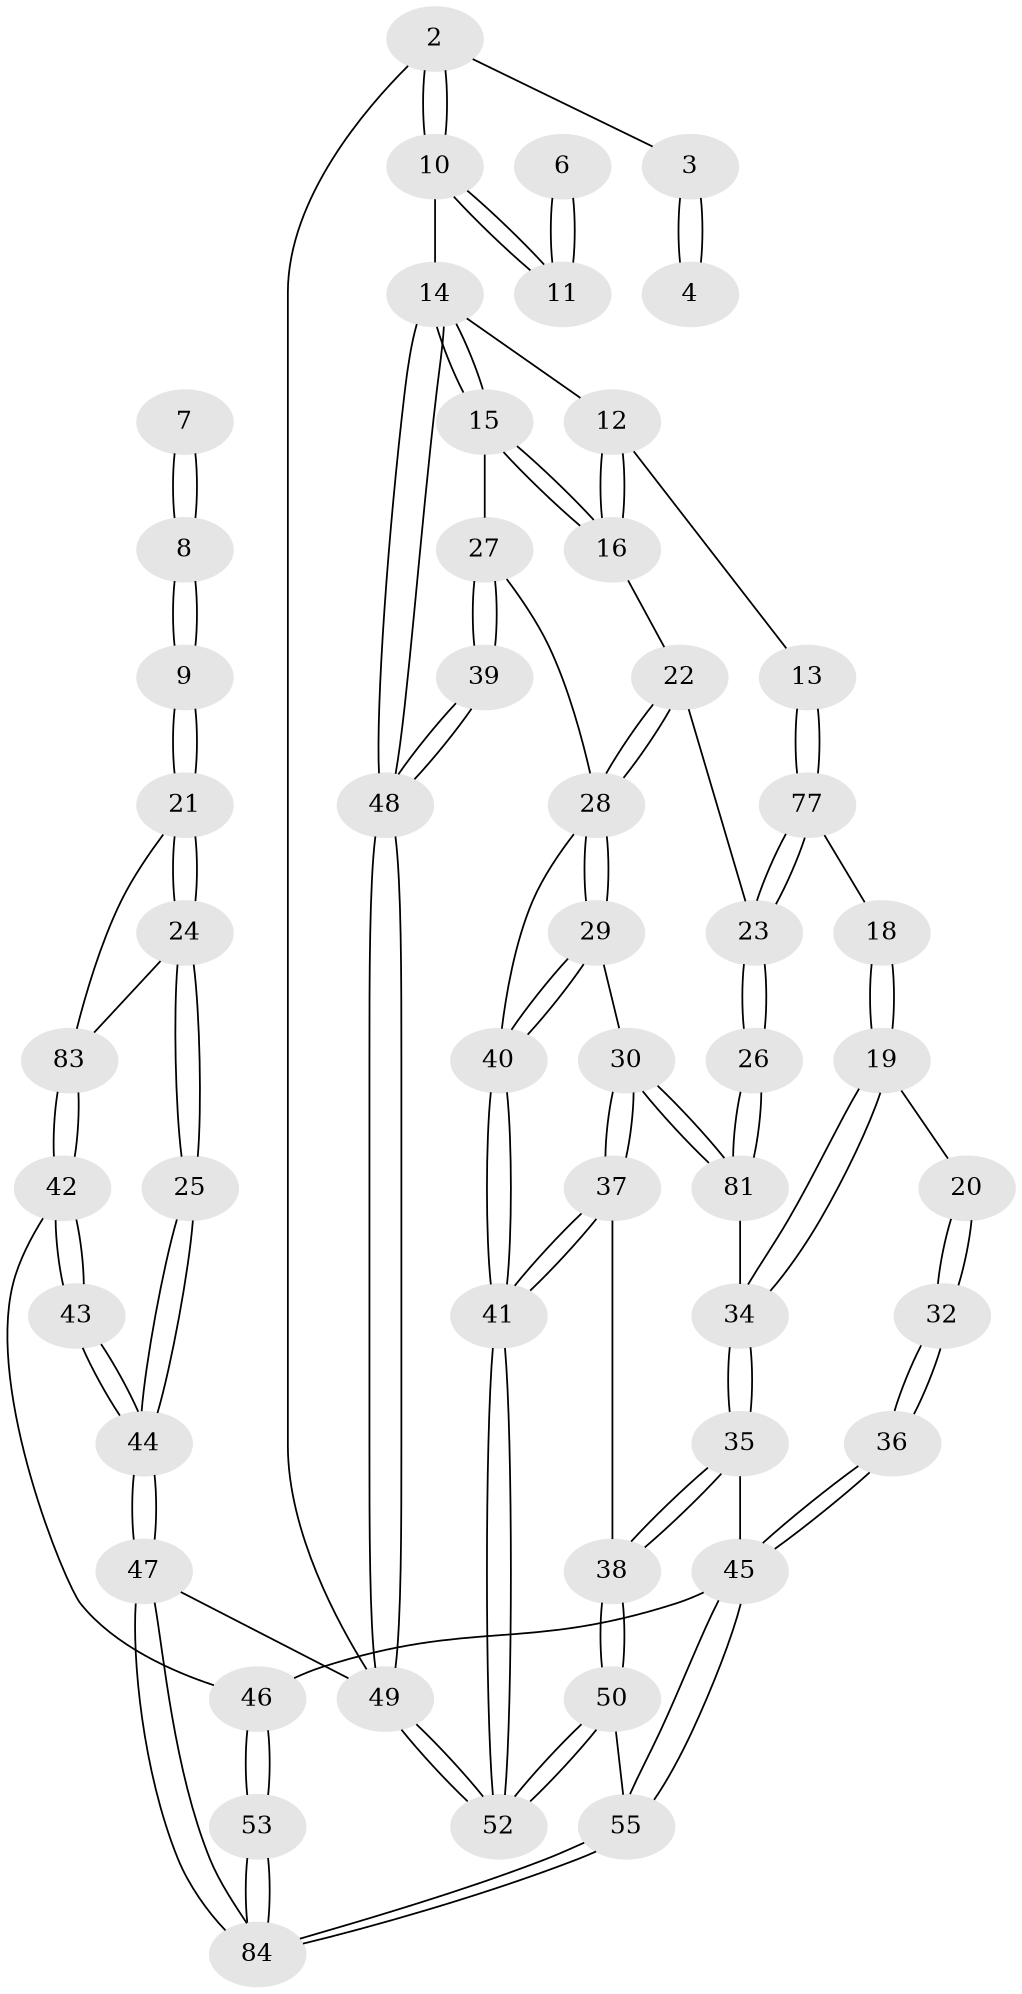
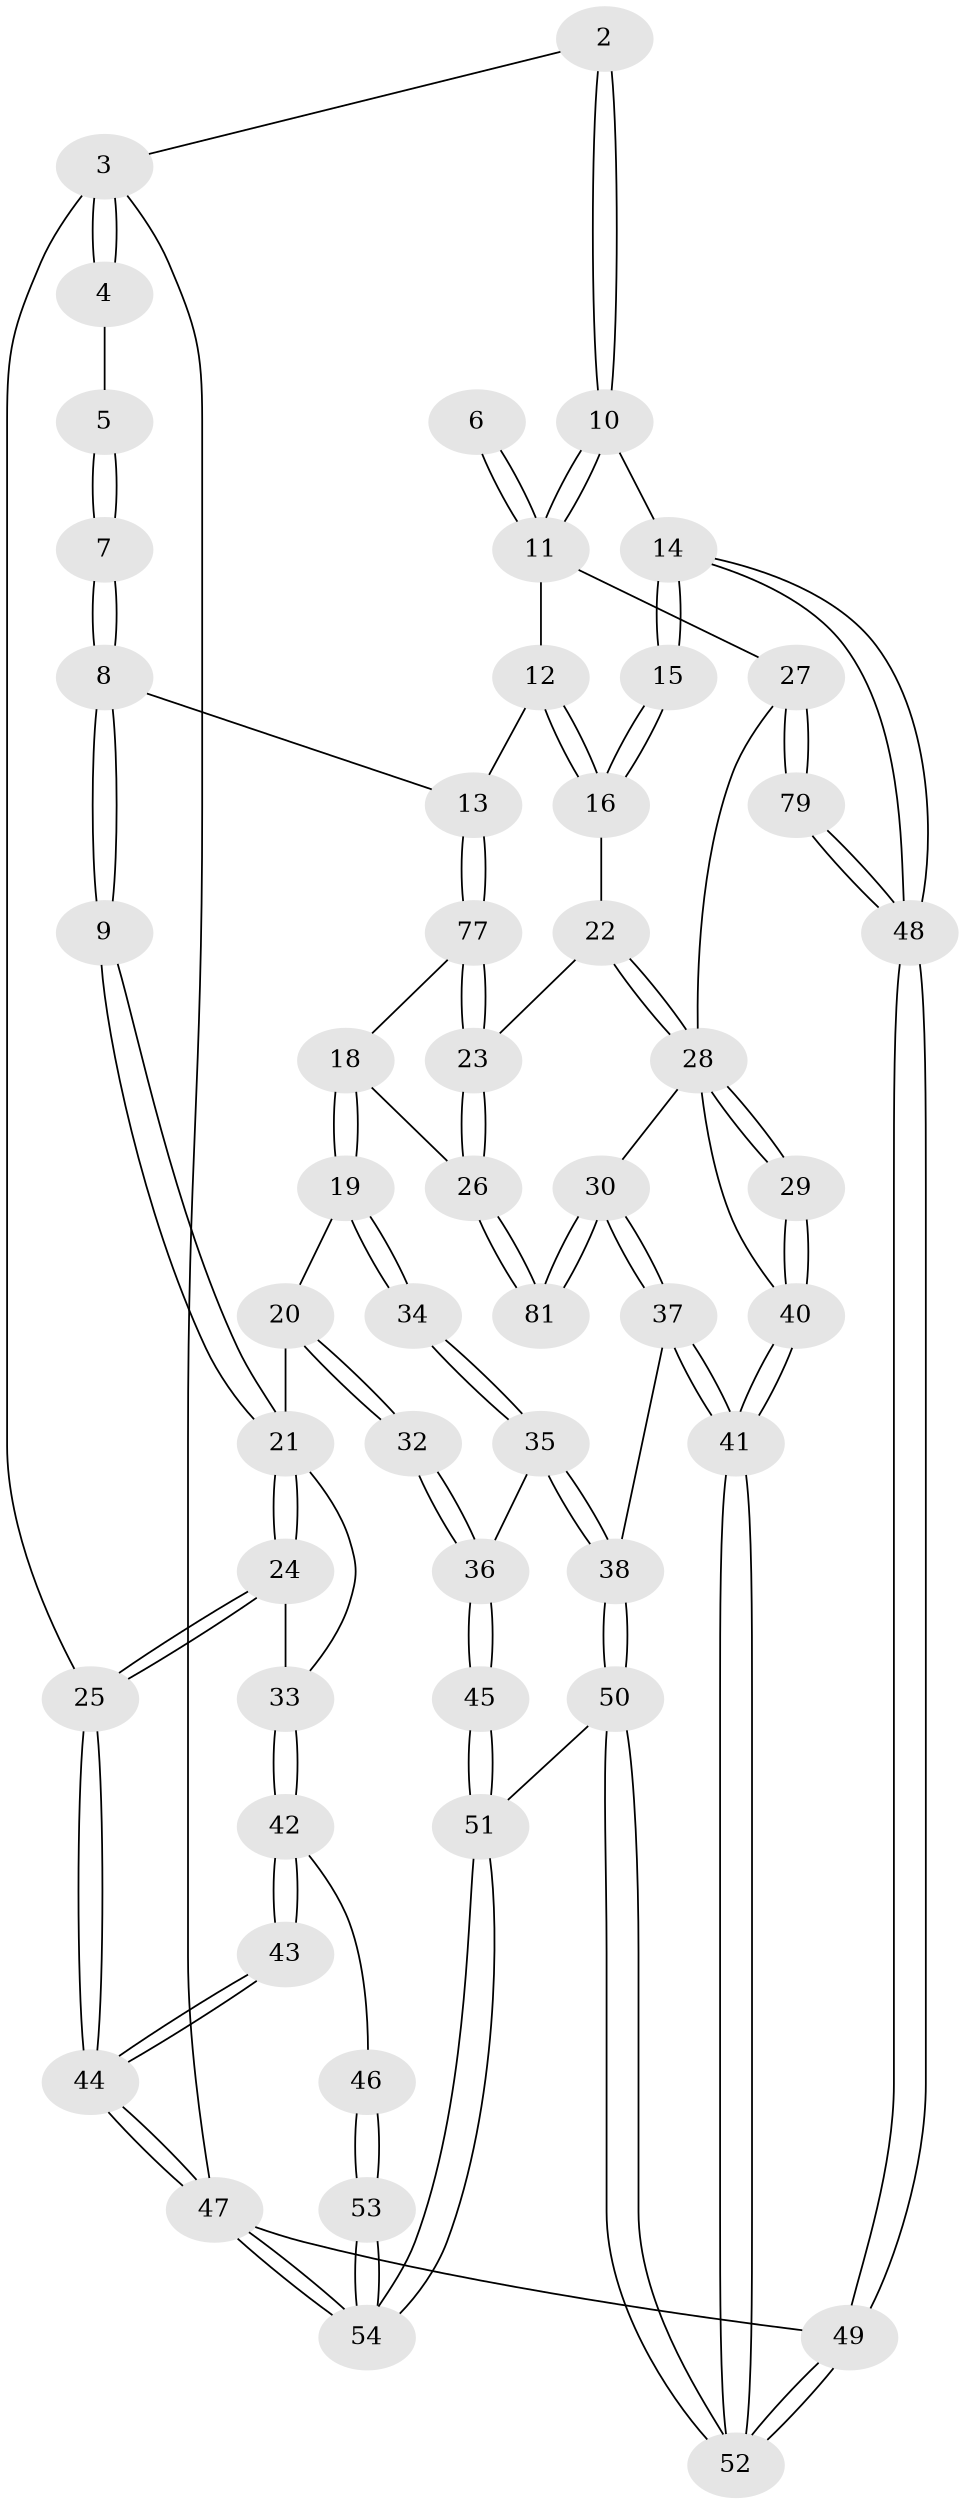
(524, 358) -> (541, 614)
none -> (105, 422)
(485, 486) -> (669, 614)
(485, 678) -> (796, 805)
none -> (289, 741)
(288, 858) -> none
none -> (7, 930)
(611, 996) -> (650, 1124)
(70, 1061) -> (286, 1699)
none -> (410, 1124)
none -> (193, 1179)
(740, 1252) -> none
none -> (286, 1380)
(740, 1508) -> (511, 1507)
(499, 1635) -> none
(627, 1827) -> (481, 1827)
(258, 1955) -> (367, 2338)
